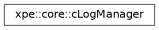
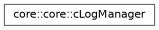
(80, 15) -> (80, 15)
